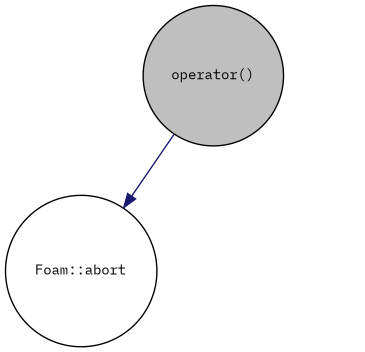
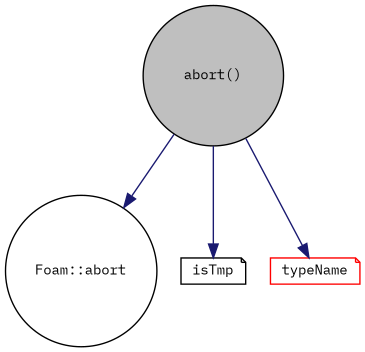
(213, 76) -> (213, 76)
none -> (213, 271)
none -> (315, 271)
